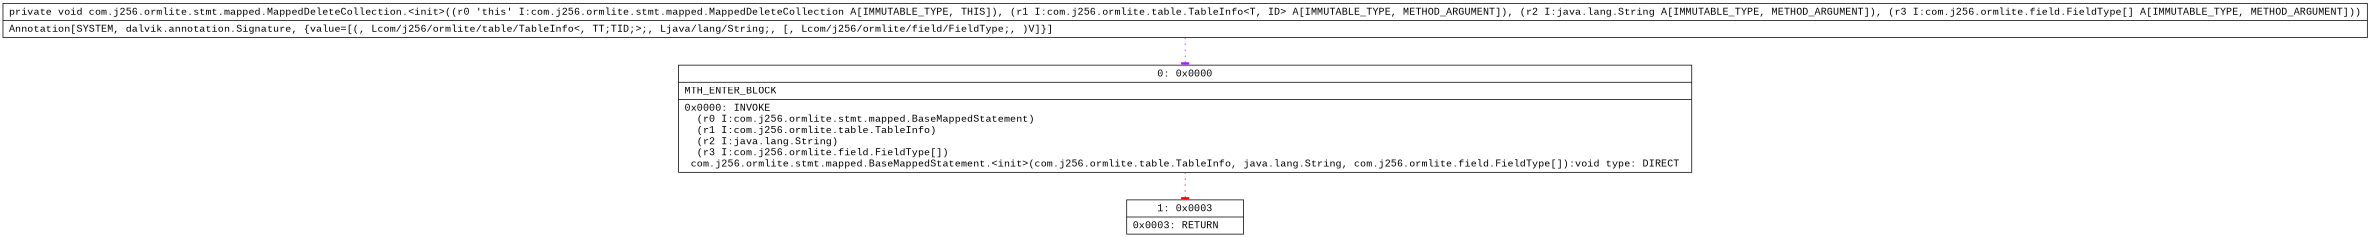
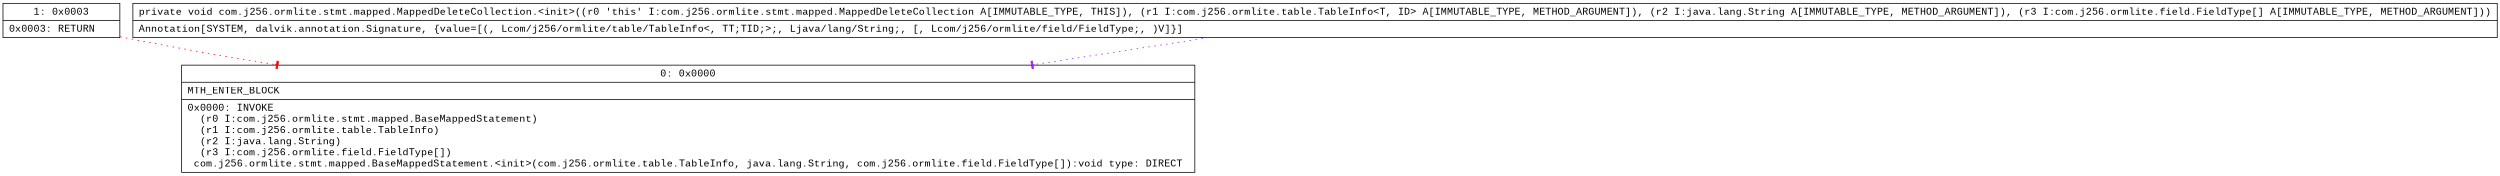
(1185, 184) -> (197, 51)
